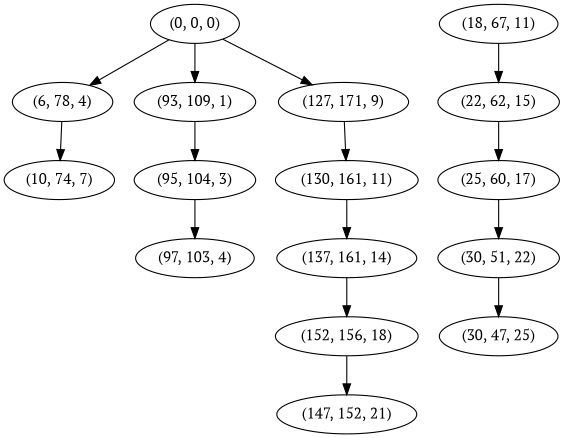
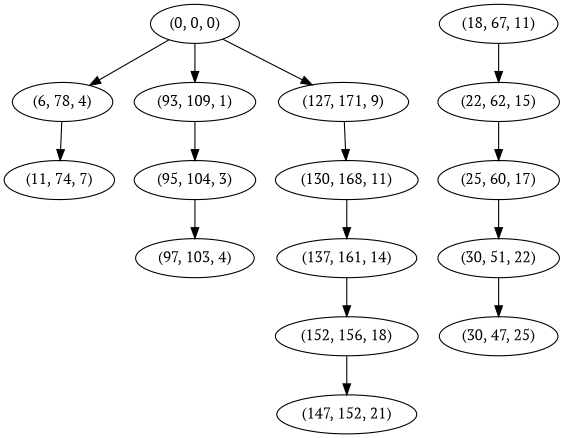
(59, 180) -> (59, 180)
(347, 180) -> (347, 180)
